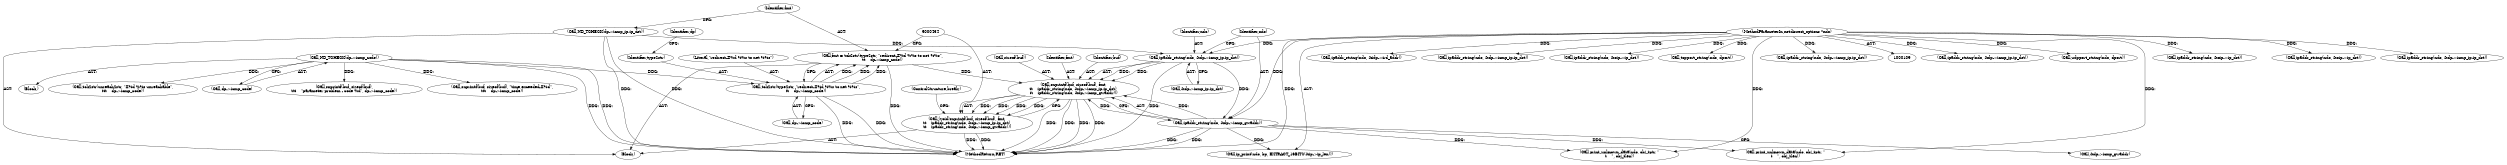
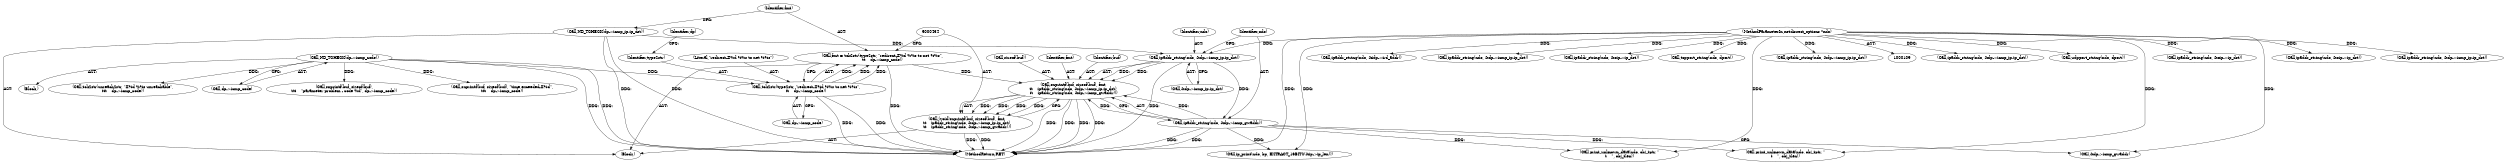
(1460, 36) -> (2162, 41)
(936, 89) -> none
(1309, 89) -> (1309, 89)
